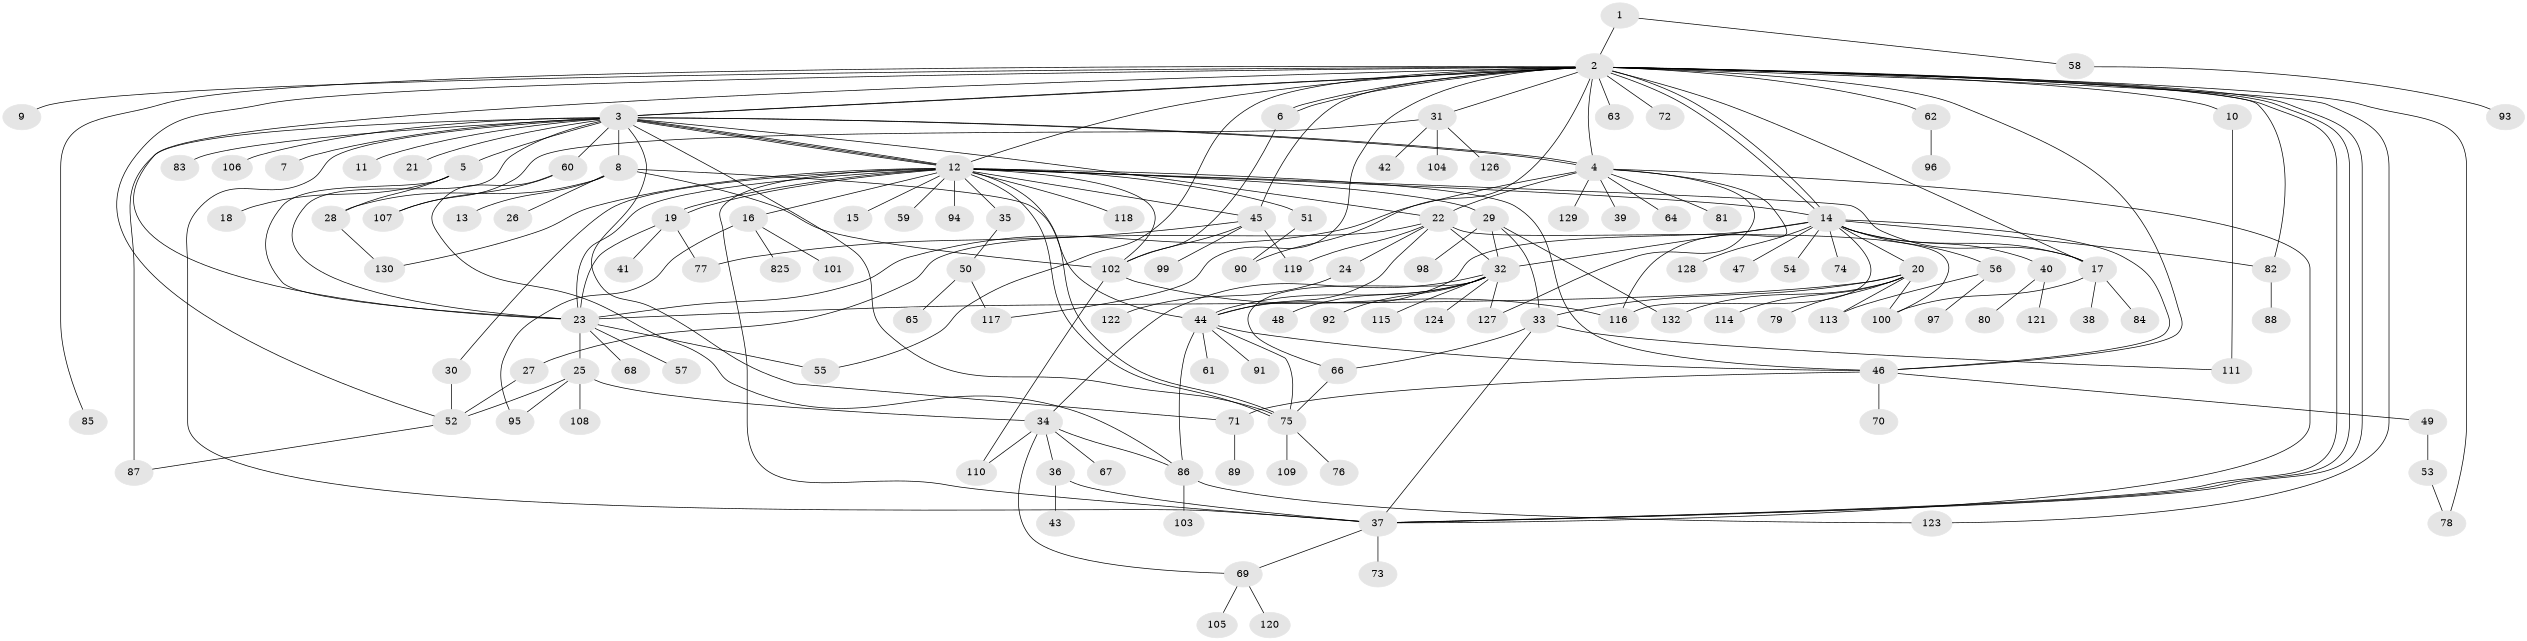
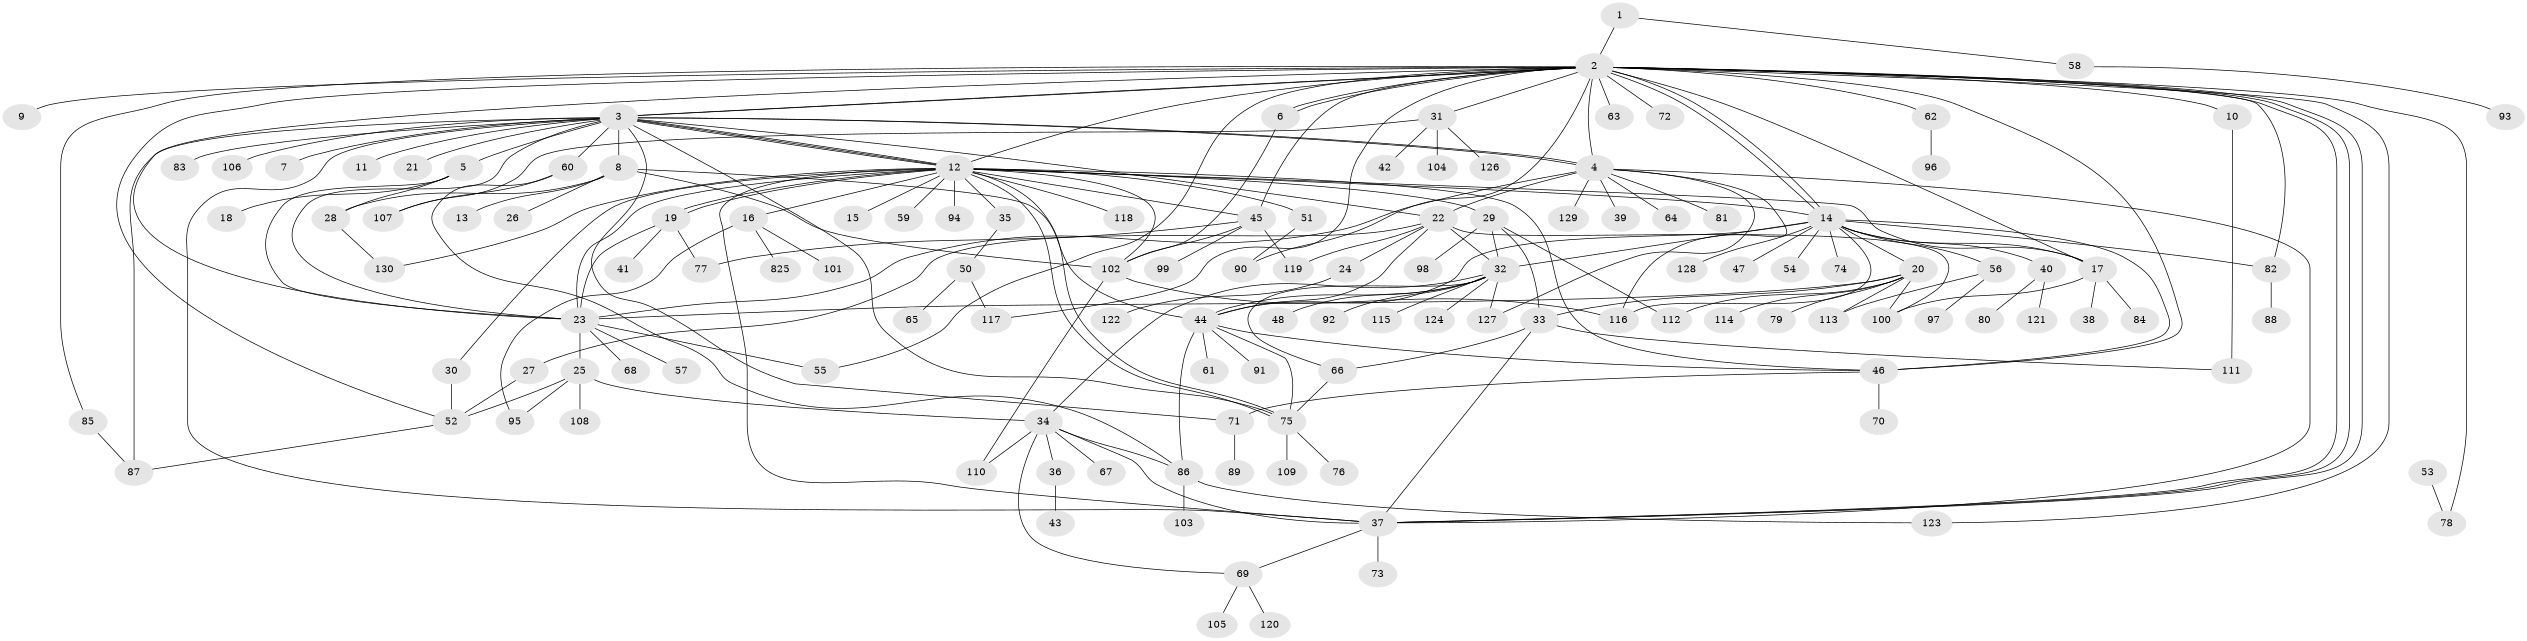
(1671, 320) -> (1671, 320)
(2428, 422) -> none
none -> (111, 447)
(1192, 504) -> (1200, 502)
